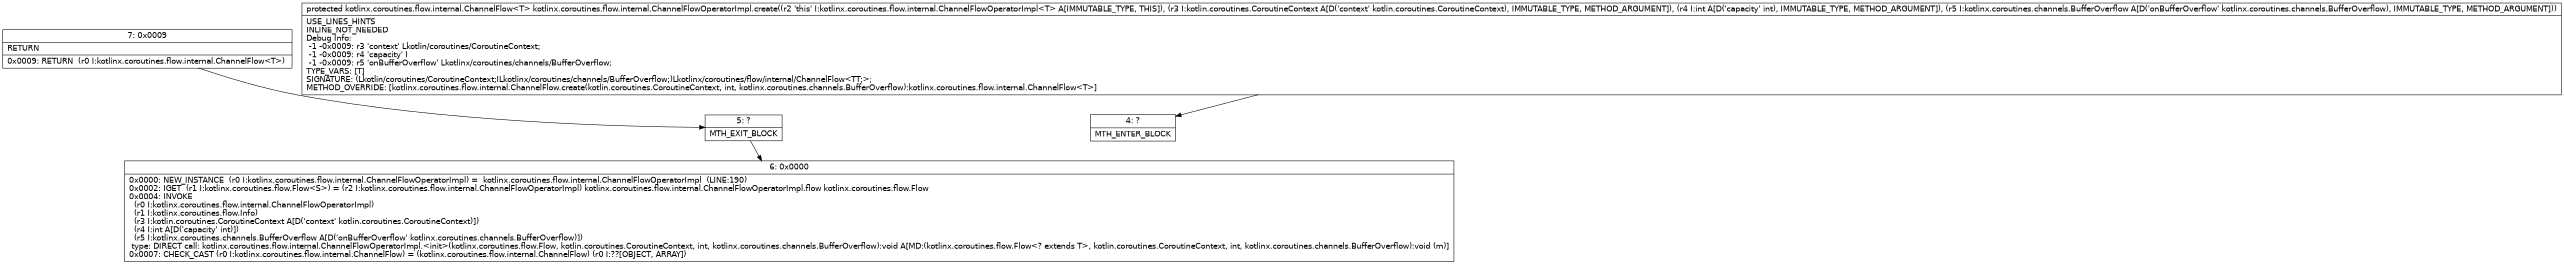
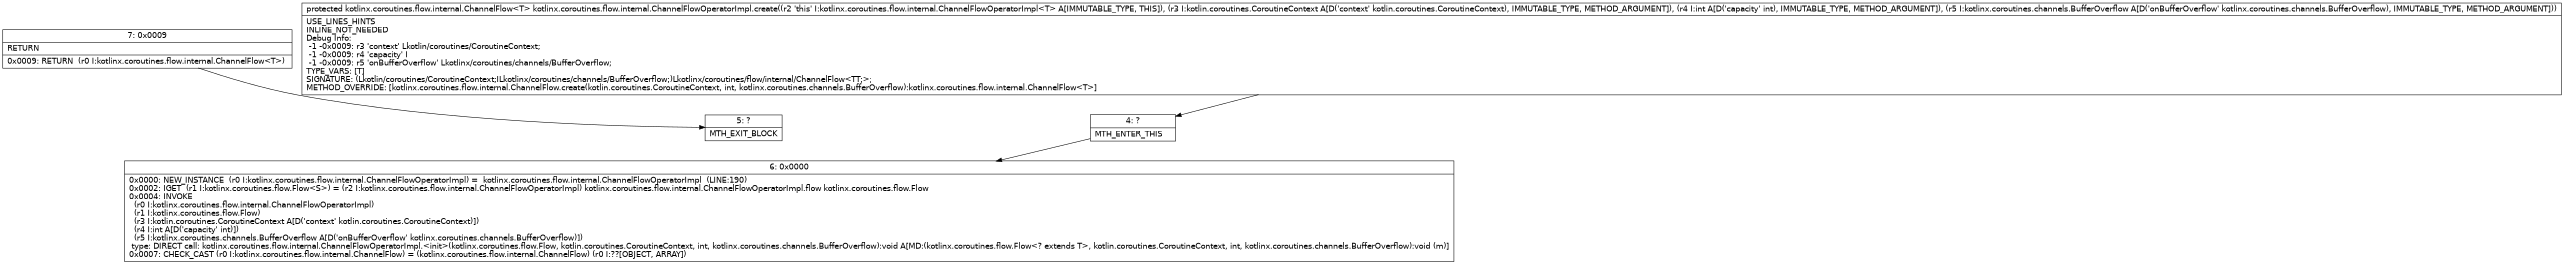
(1133, 134) -> (1129, 134)
(755, 148) -> (1046, 149)
(194, 213) -> (195, 213)
